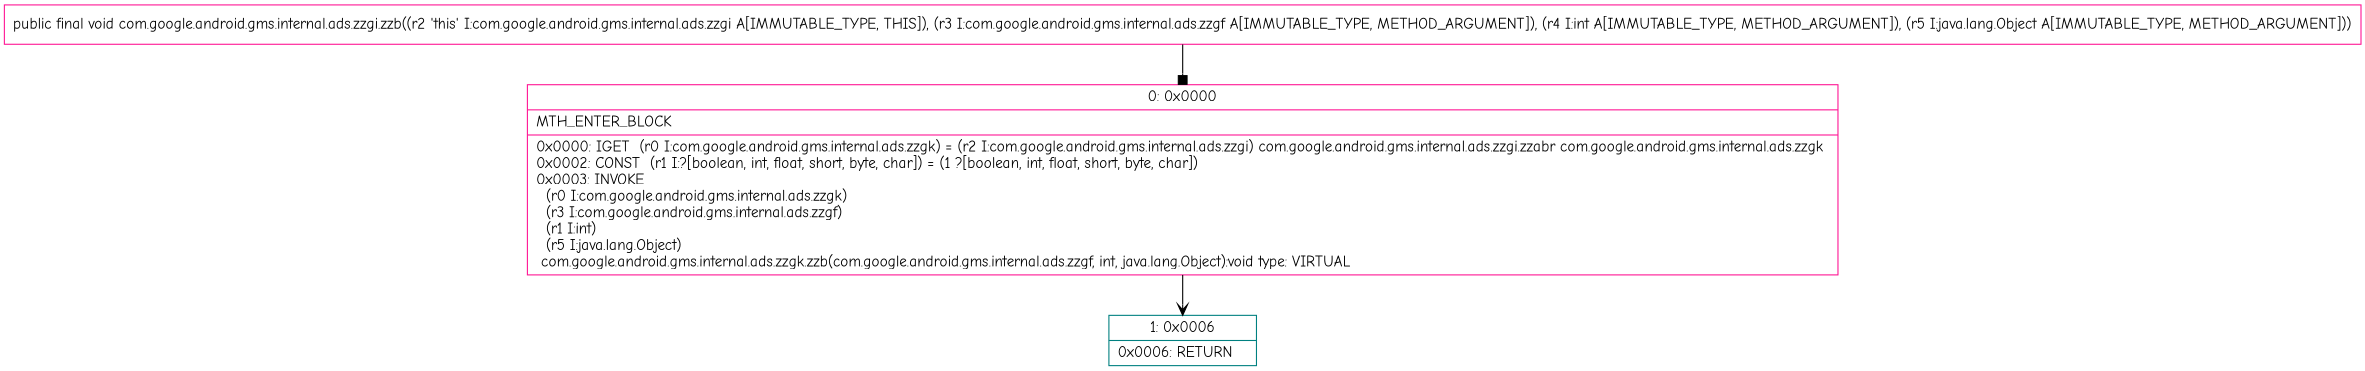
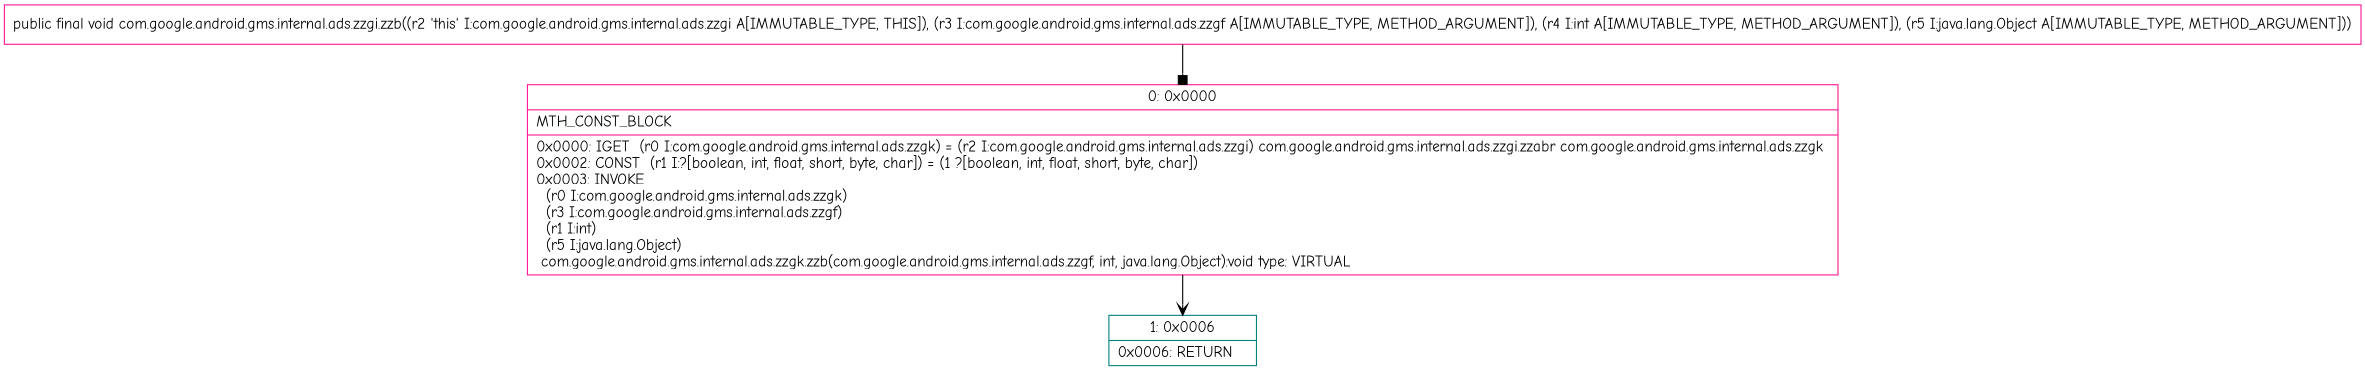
(604, 122) -> (604, 122)
